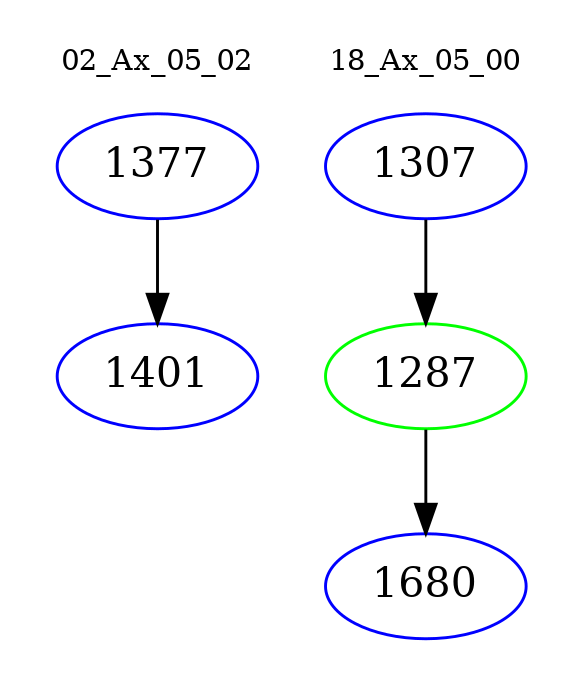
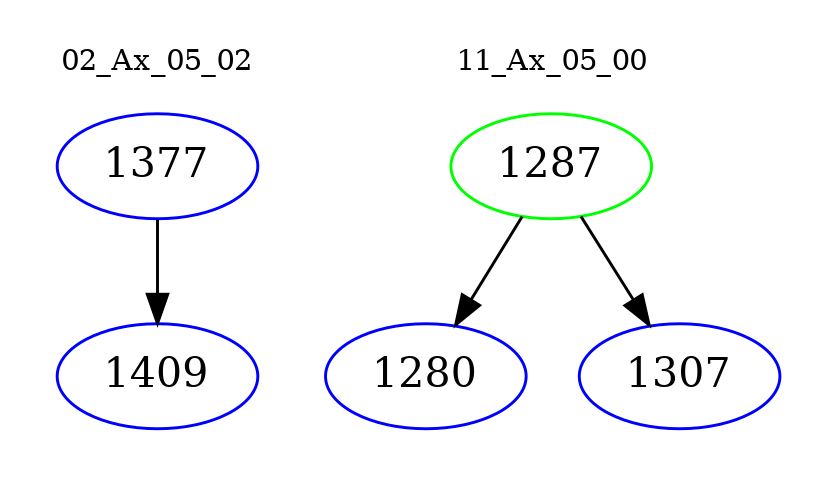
(426, 63) -> (553, 63)
(426, 257) -> (607, 258)
(158, 376) -> (158, 376)
(426, 586) -> (426, 376)
